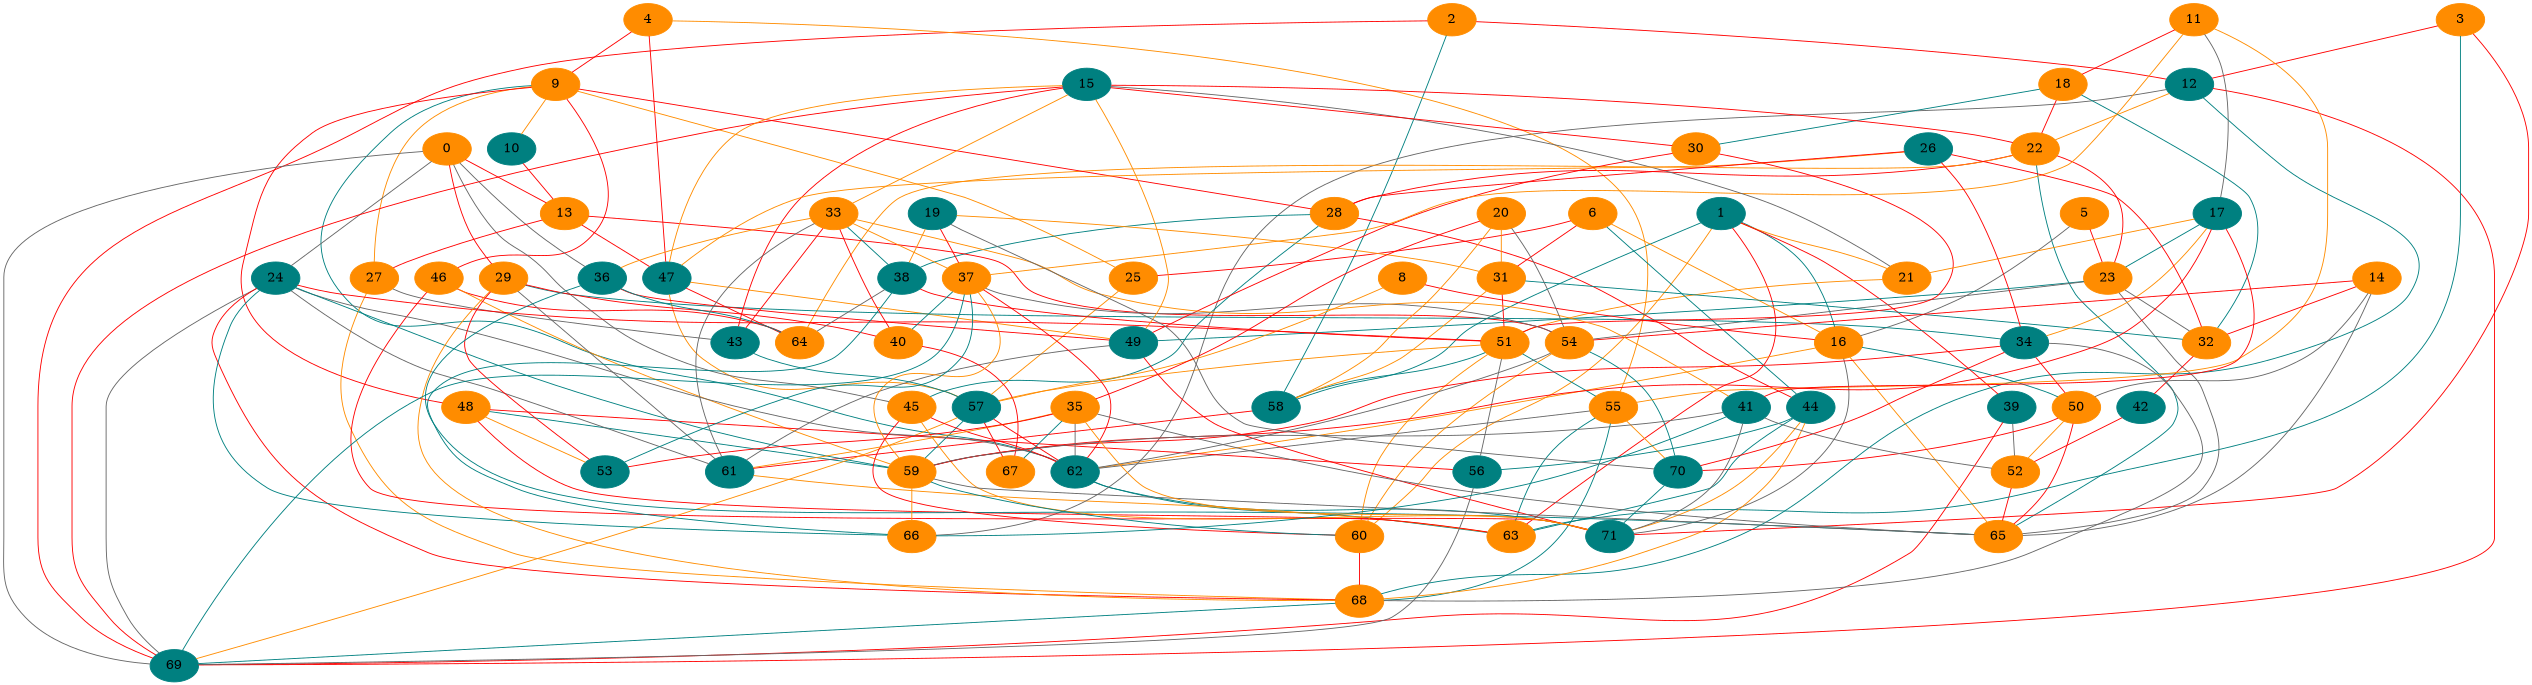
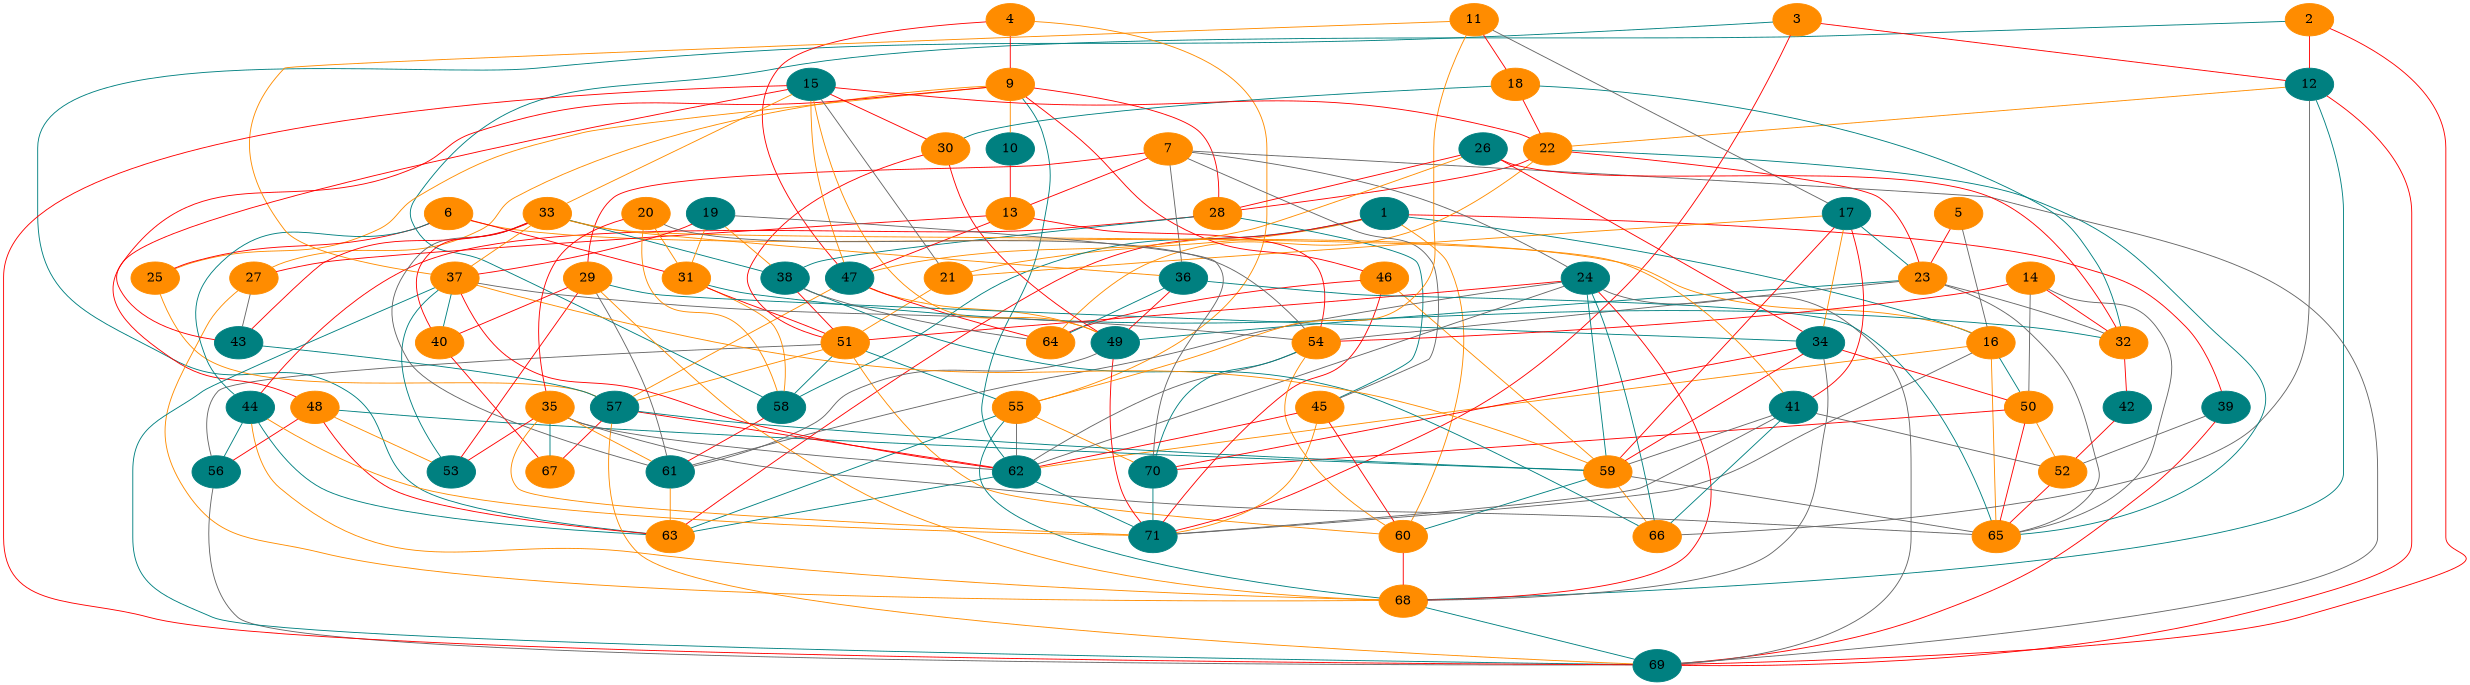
(447, 149) -> (1168, 149)
(1403, 278) -> none
